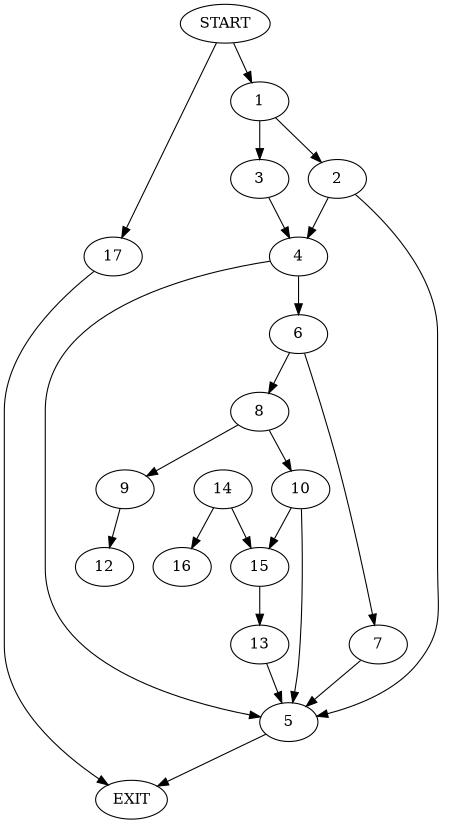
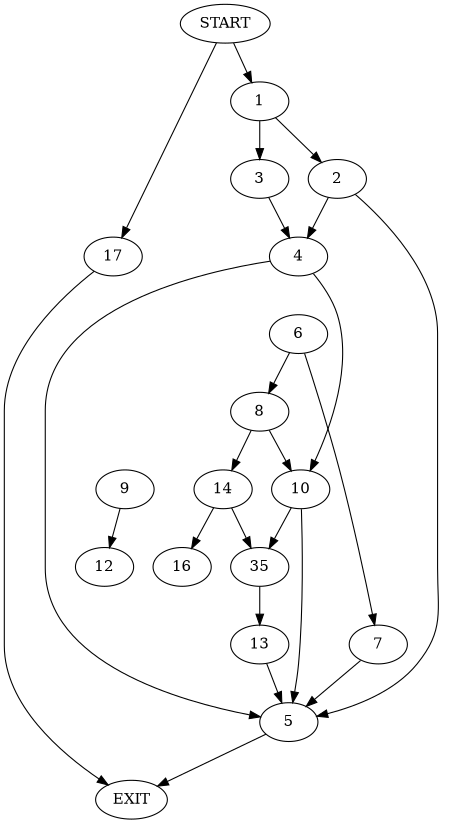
(299, 290) -> (342, 366)
(197, 448) -> (244, 445)
(260, 567) -> (260, 567)
